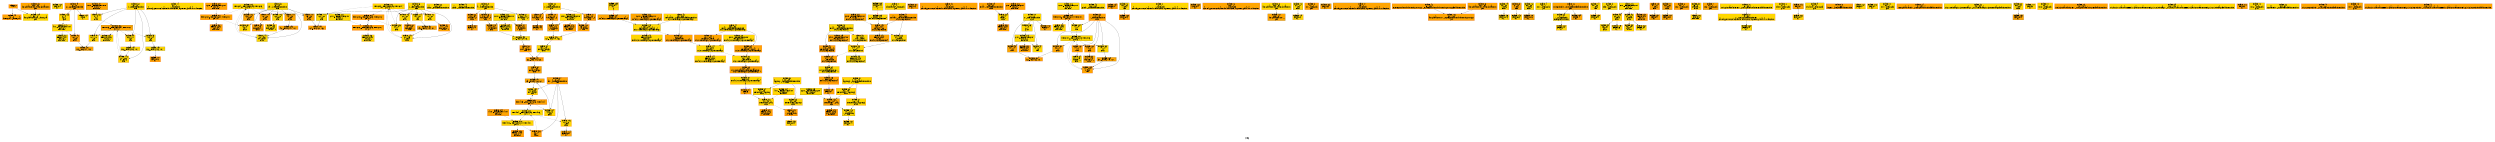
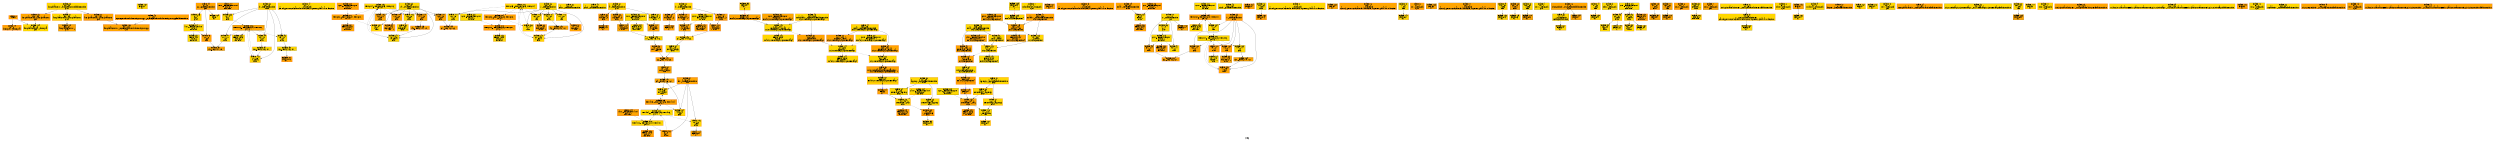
none -> (67, 6)
